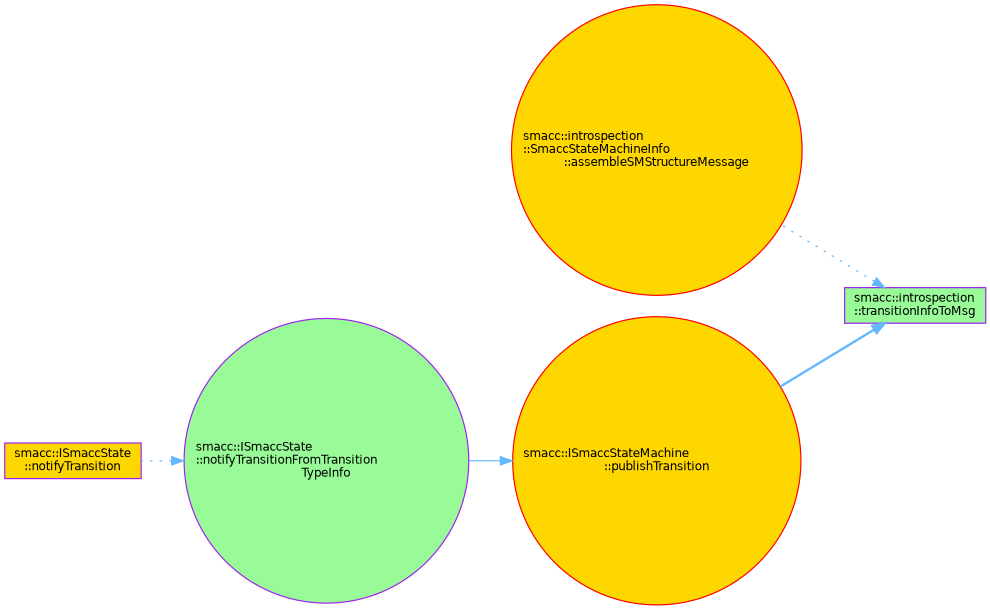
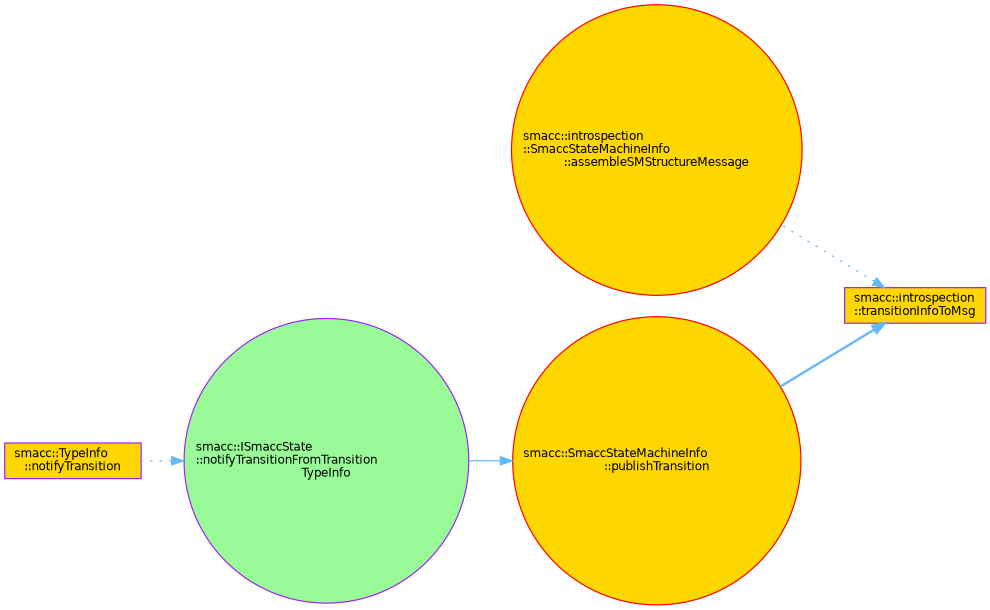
(915, 305) -> (915, 305)
(73, 461) -> (73, 461)
(657, 461) -> (657, 461)
